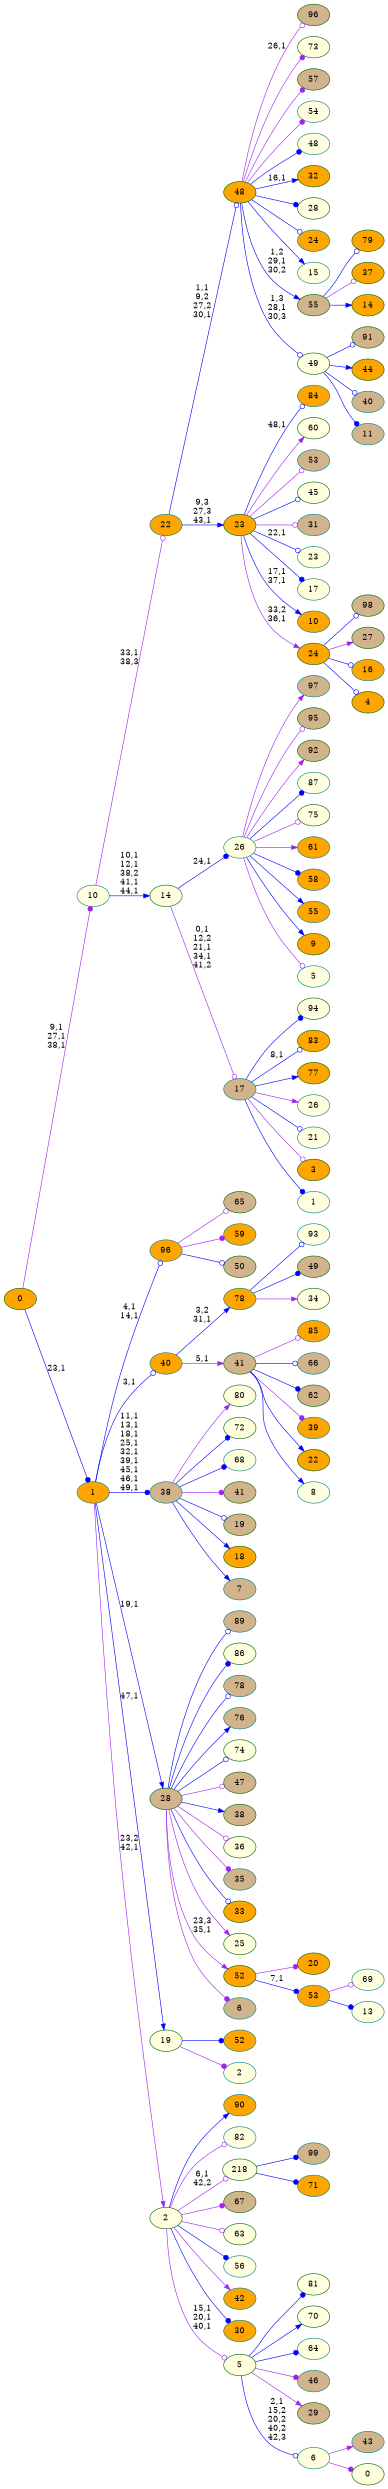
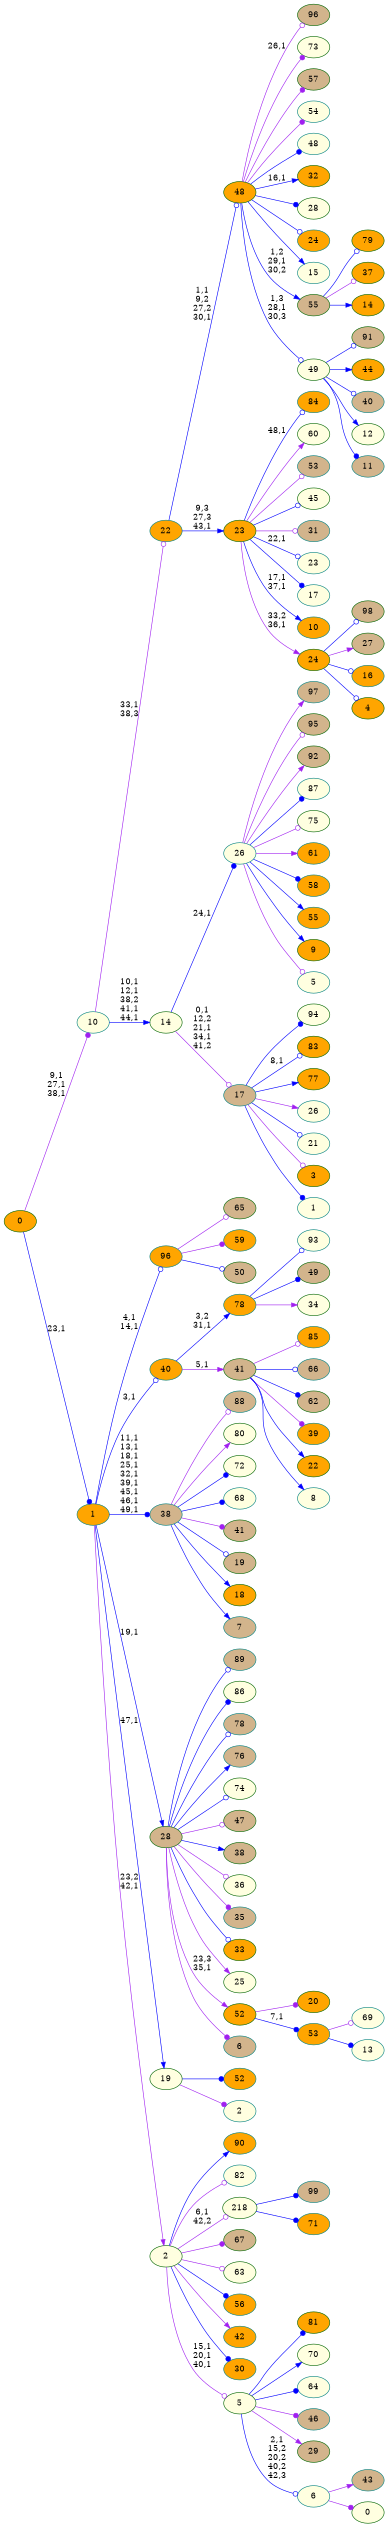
none -> (368, 434)
none -> (240, 1402)
(240, 2266) -> (240, 2305)
(314, 2284) -> (314, 2323)
